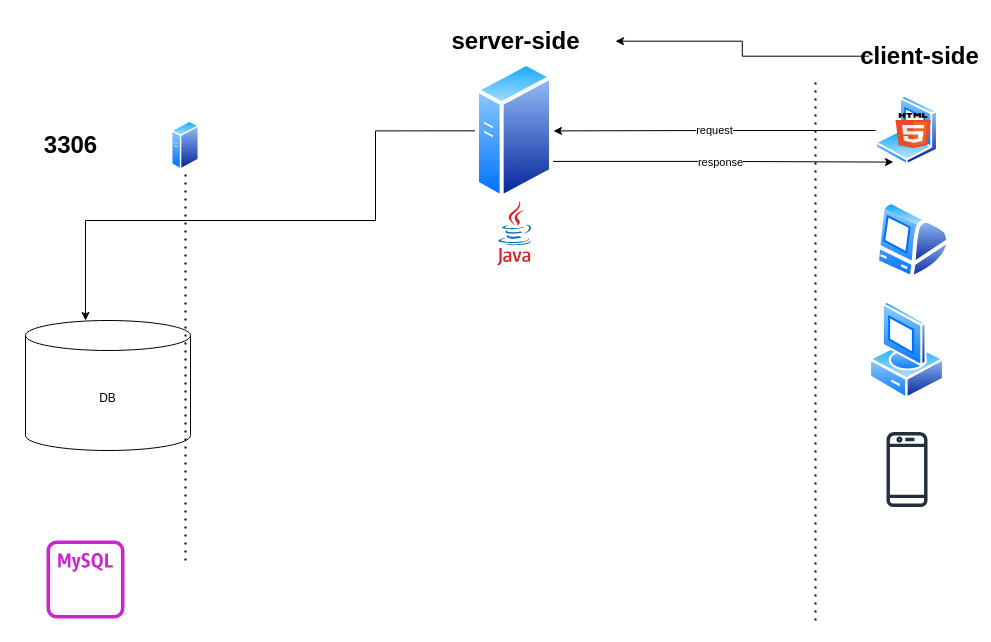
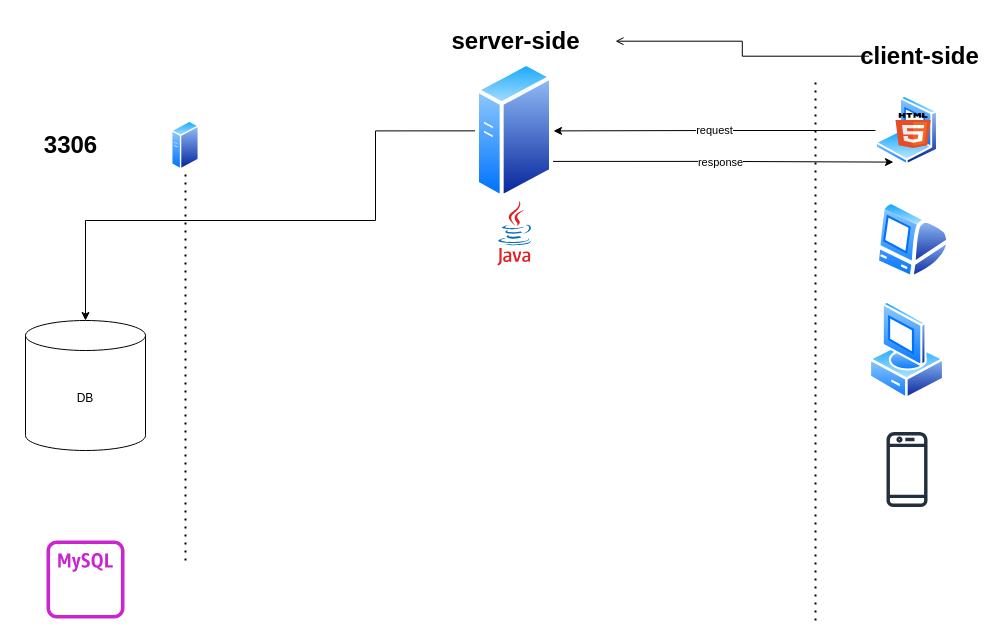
(624, 41) -> (622, 41)
(108, 386) -> (86, 386)
